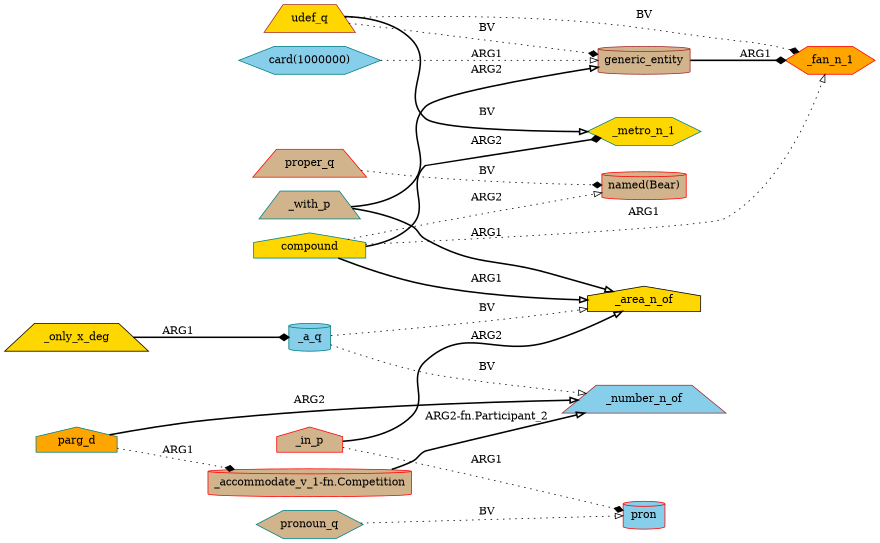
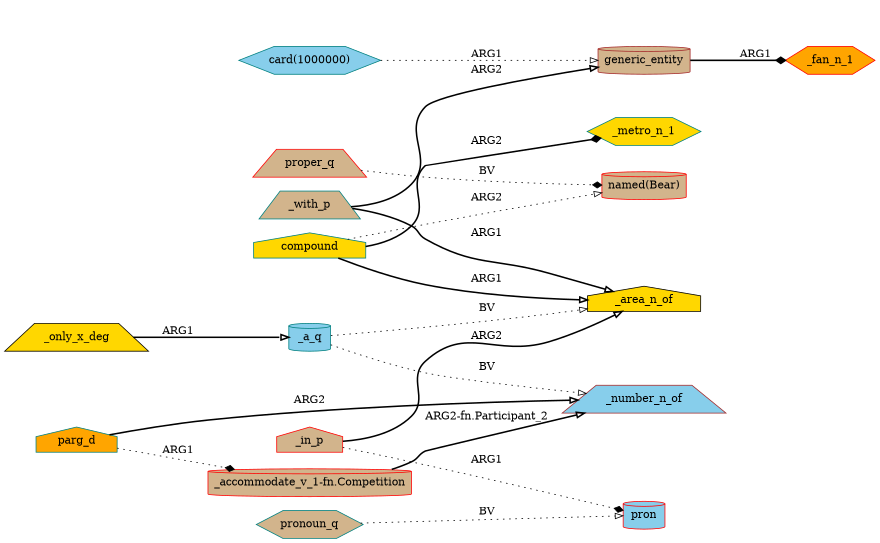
(310, 19) -> none
(631, 229) -> none
(206, 337) -> (206, 337)
